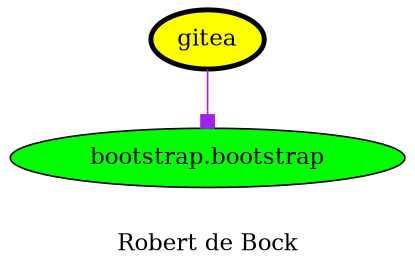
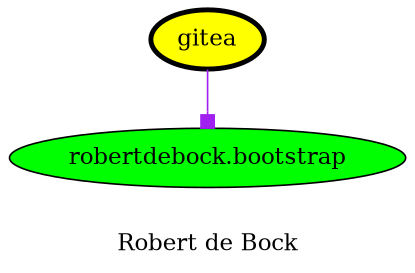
(208, 158) -> (208, 158)
